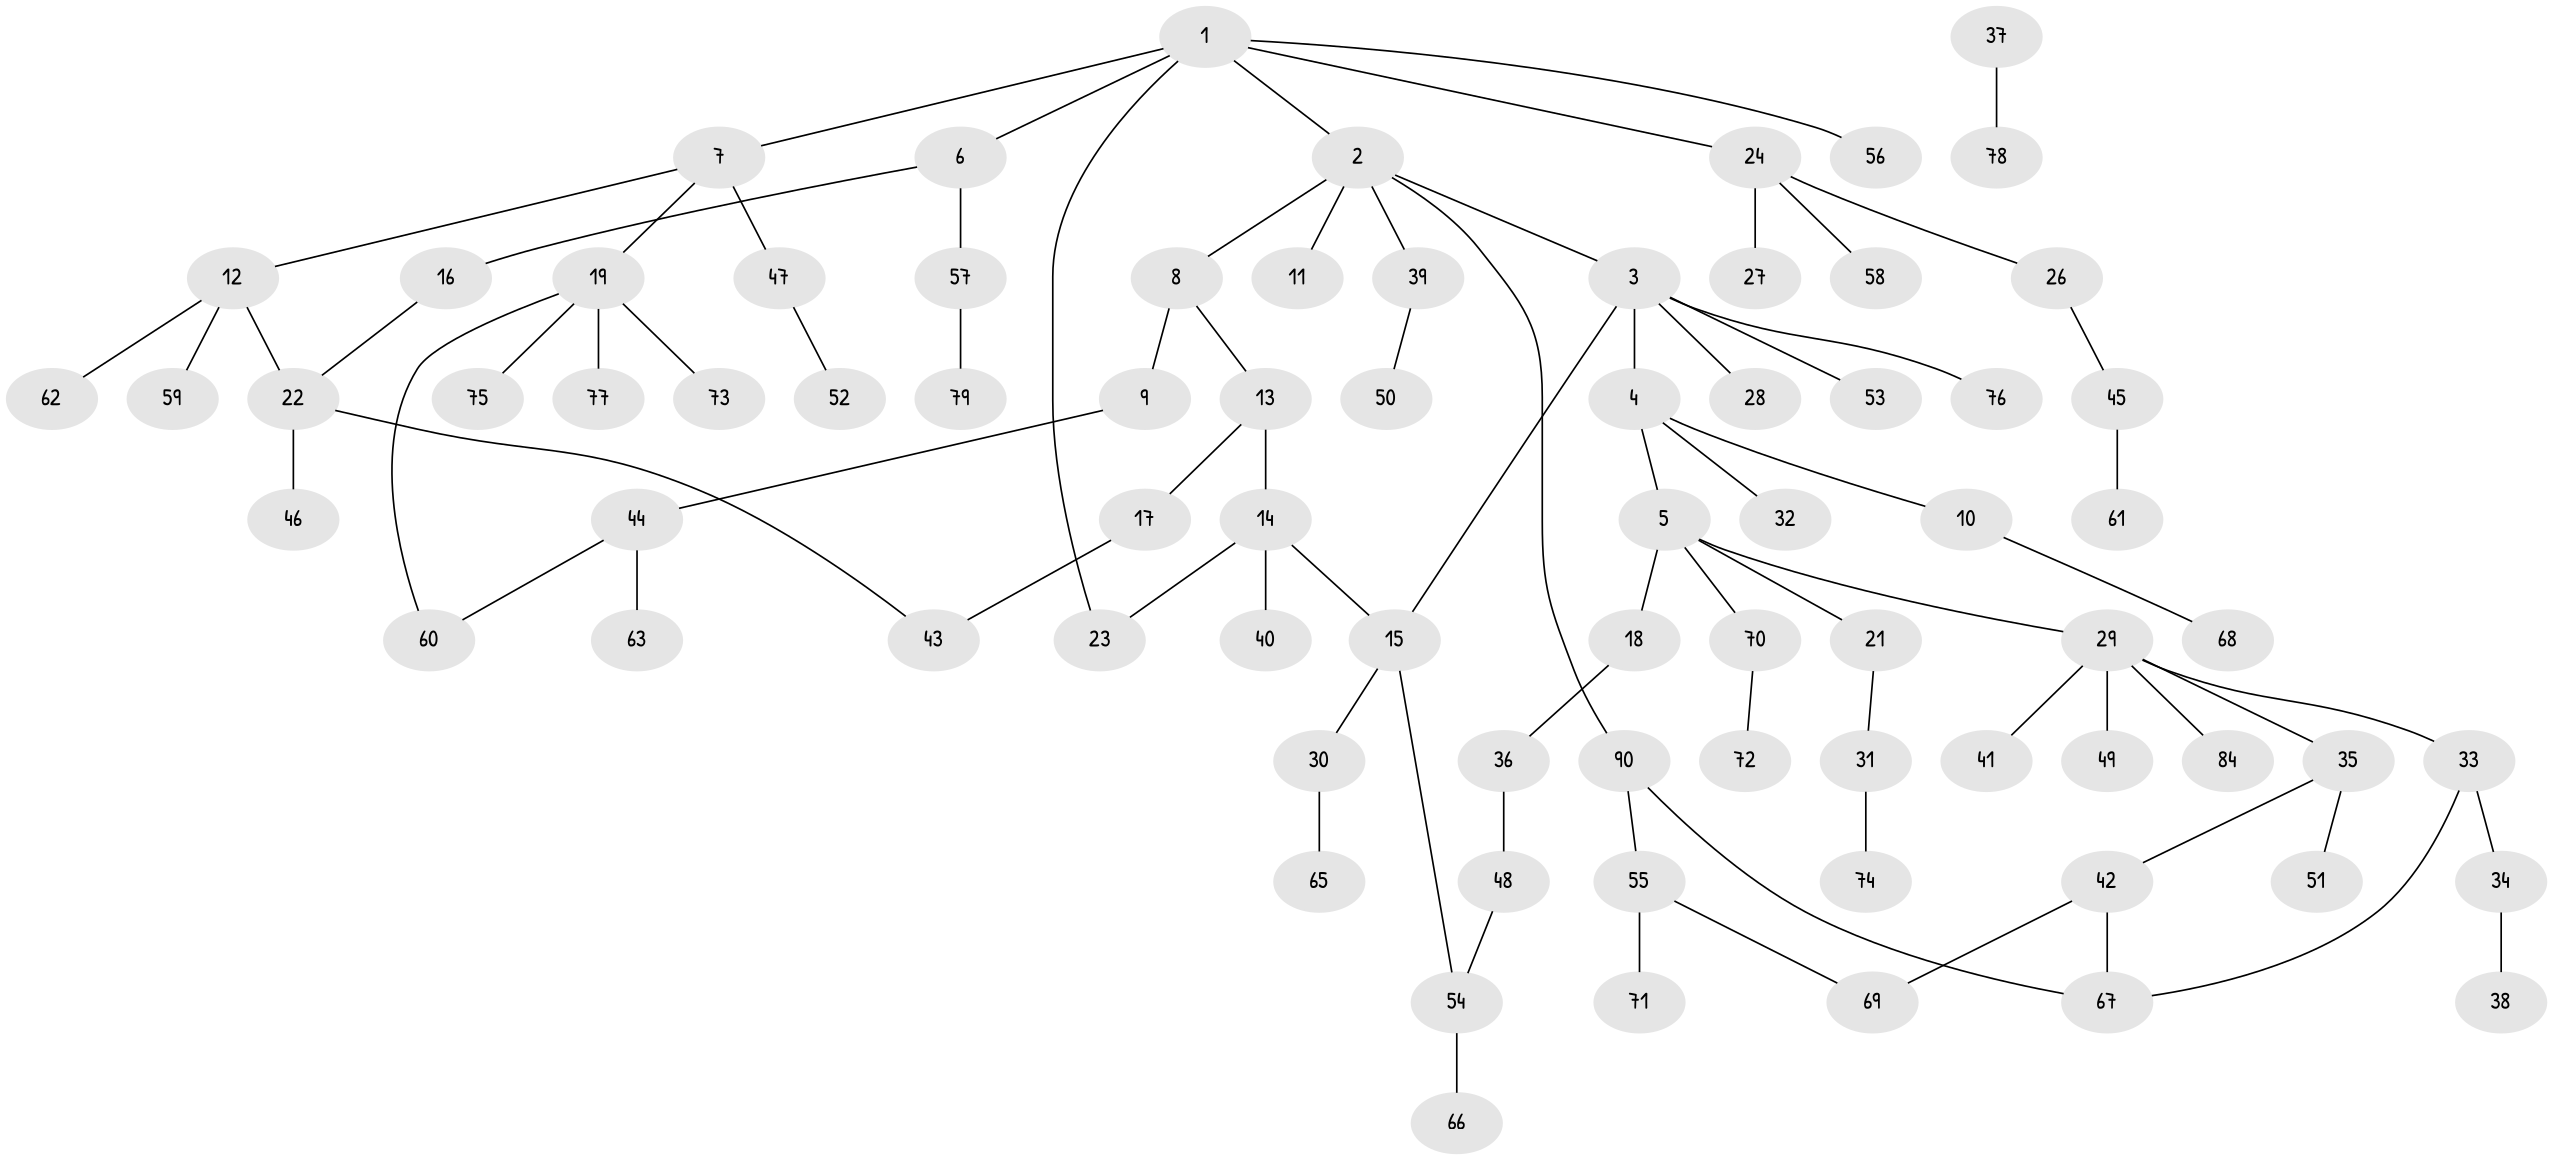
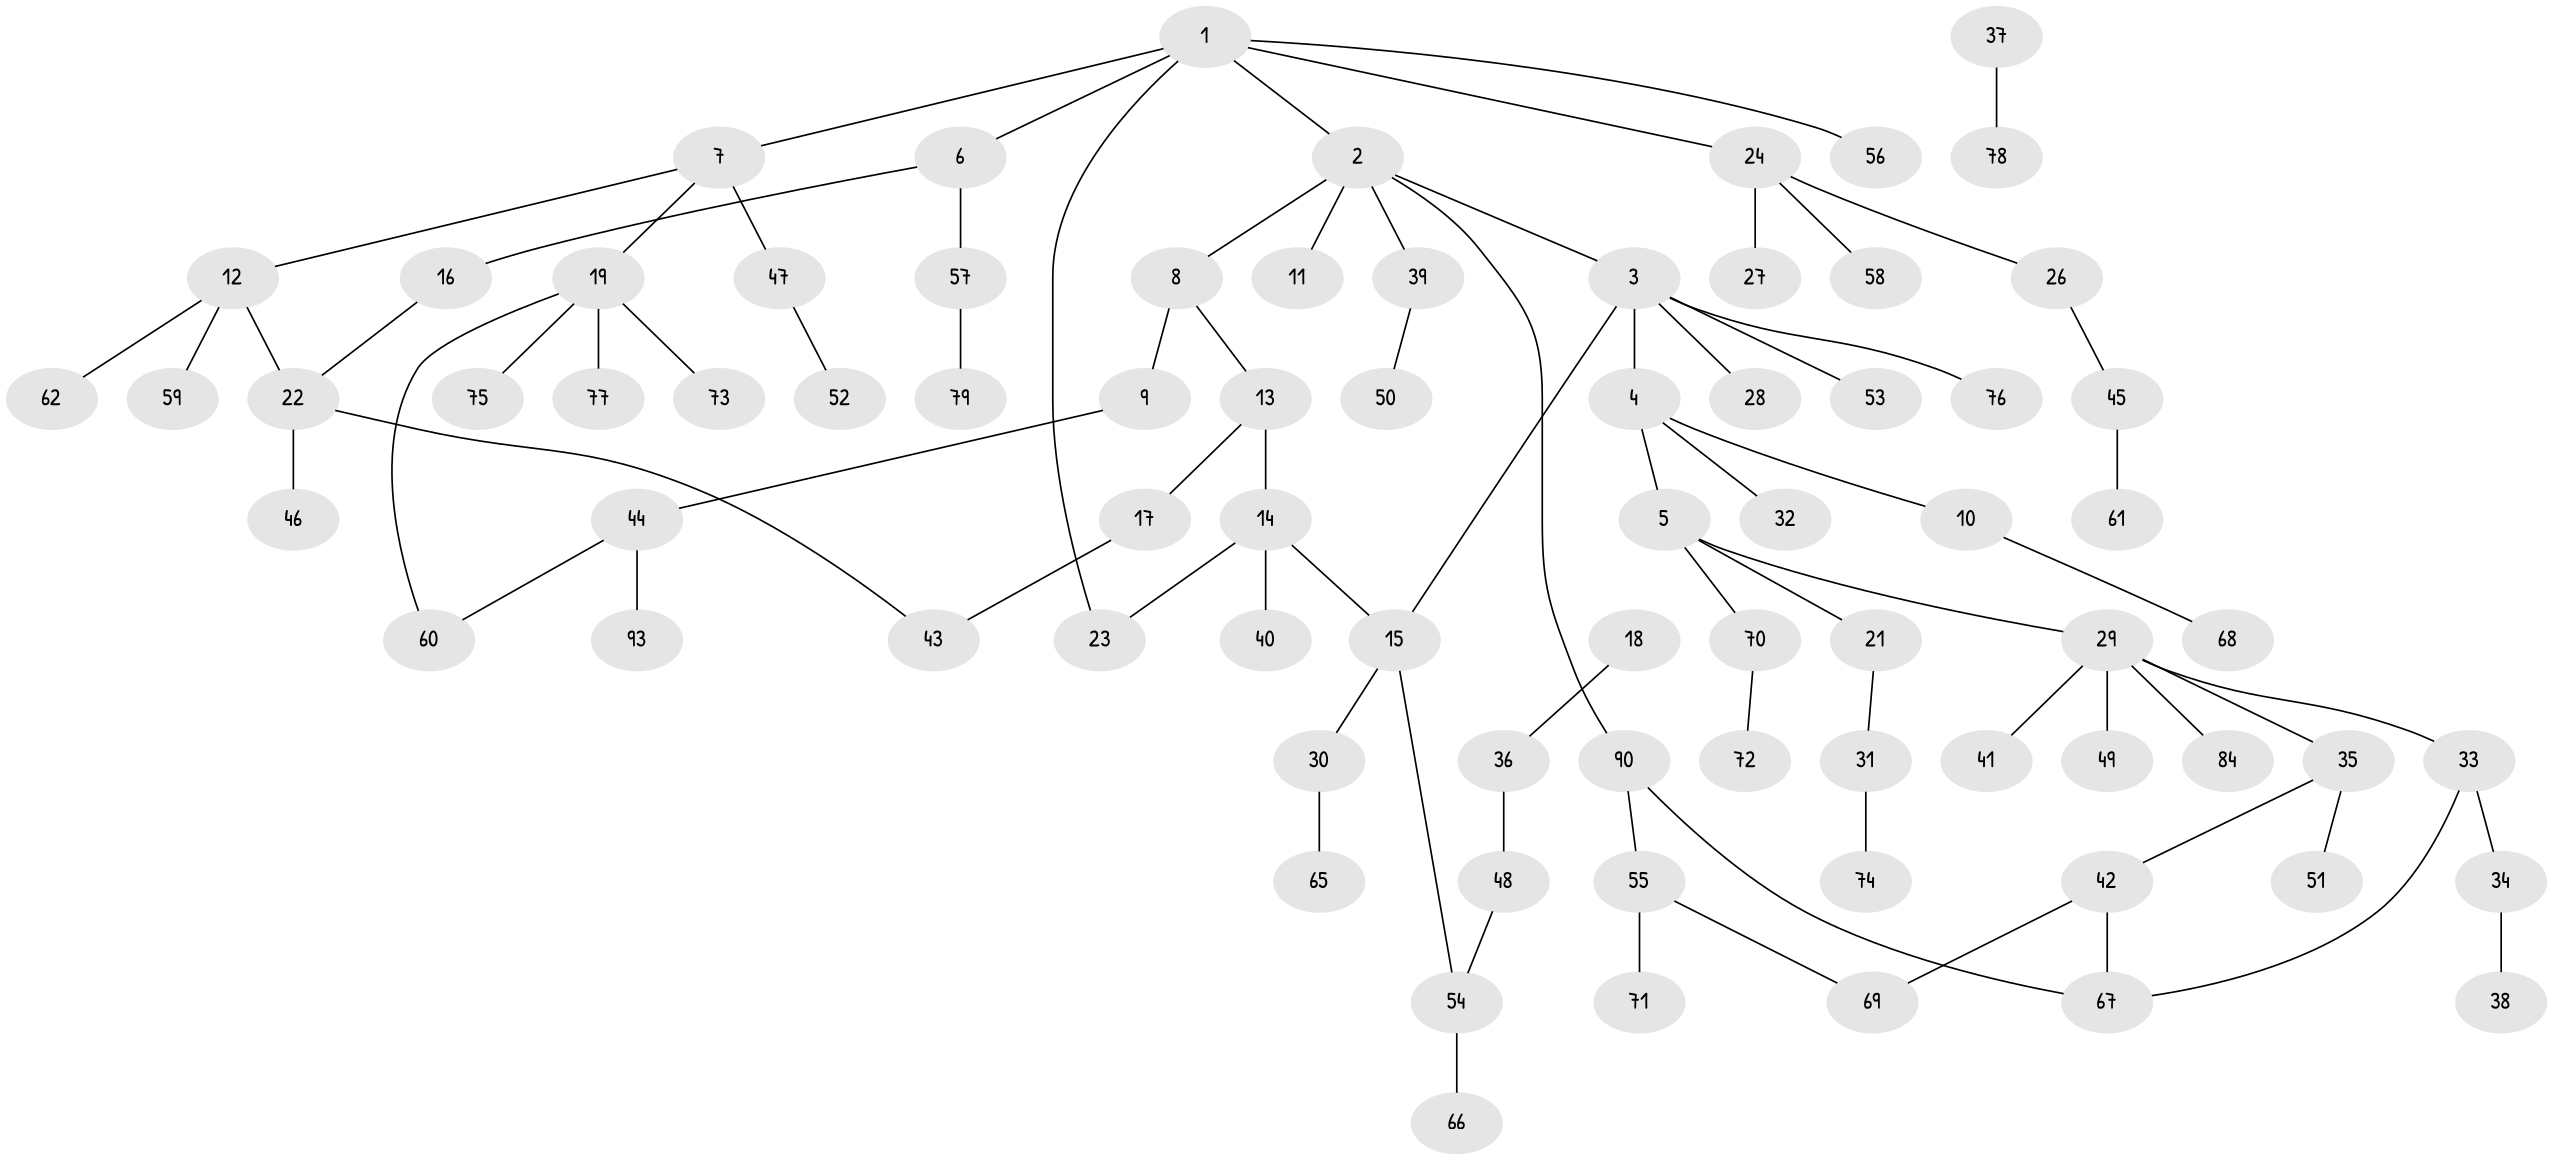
(1650, 580) -> none
(637, 640) -> (637, 640)
